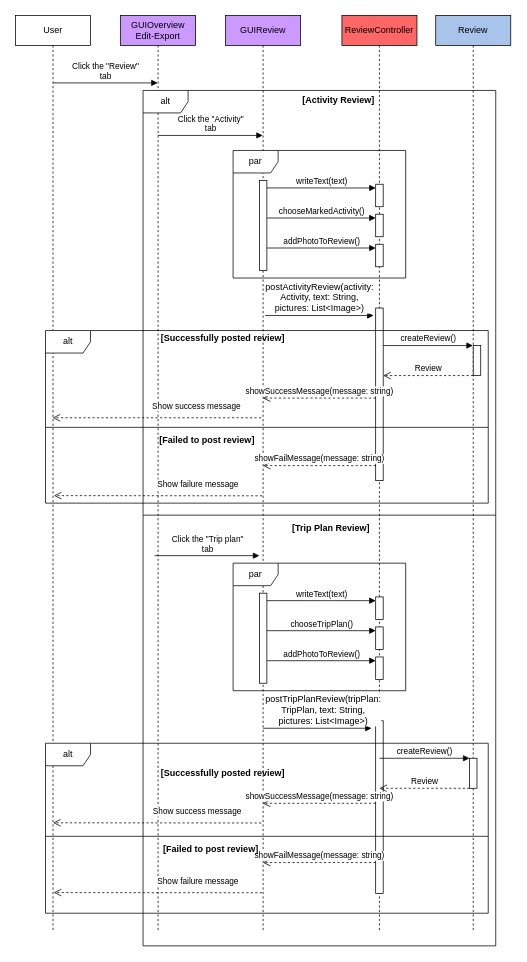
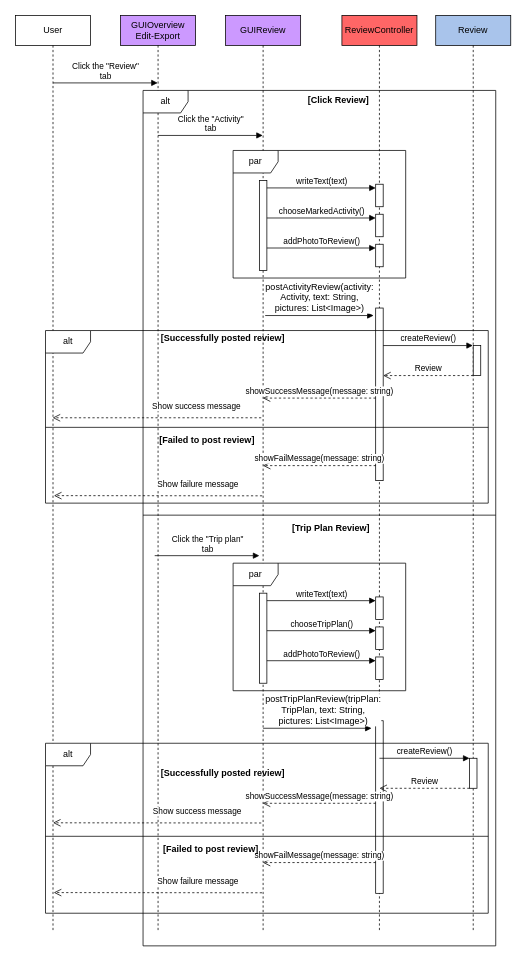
(338, 100) -> (338, 100)
